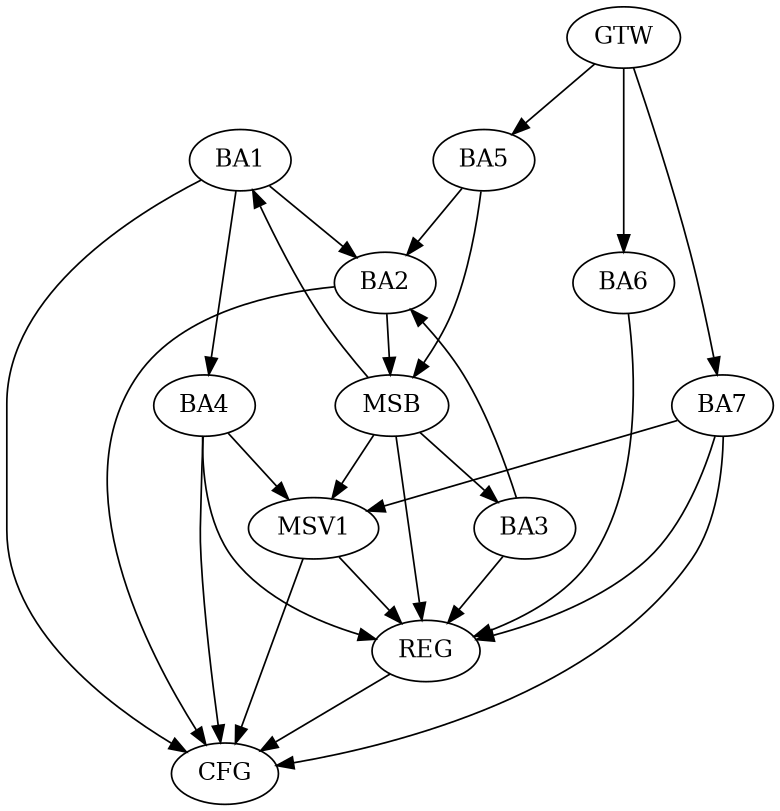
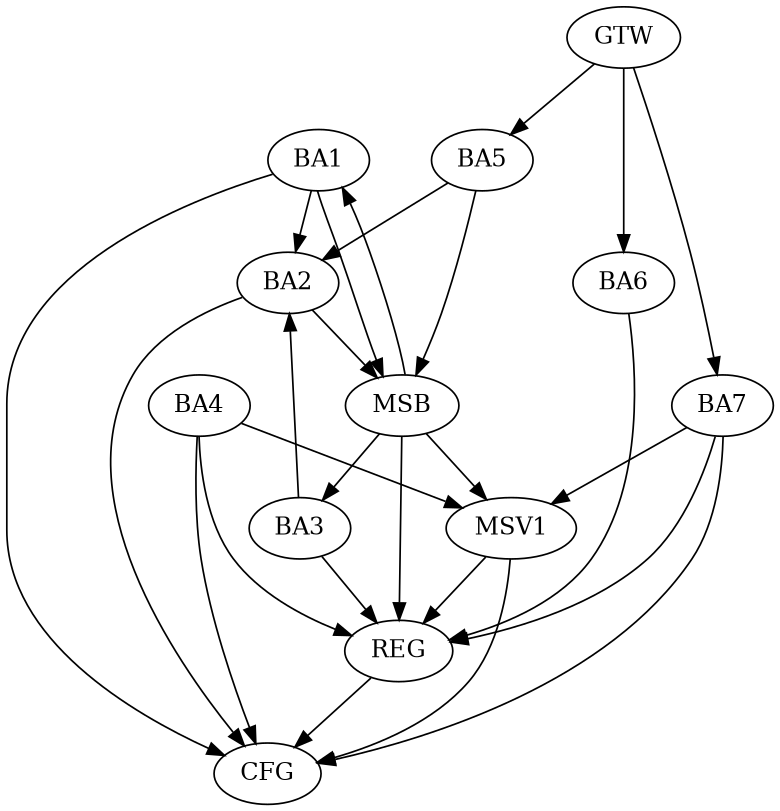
(224, 274) -> (347, 276)
